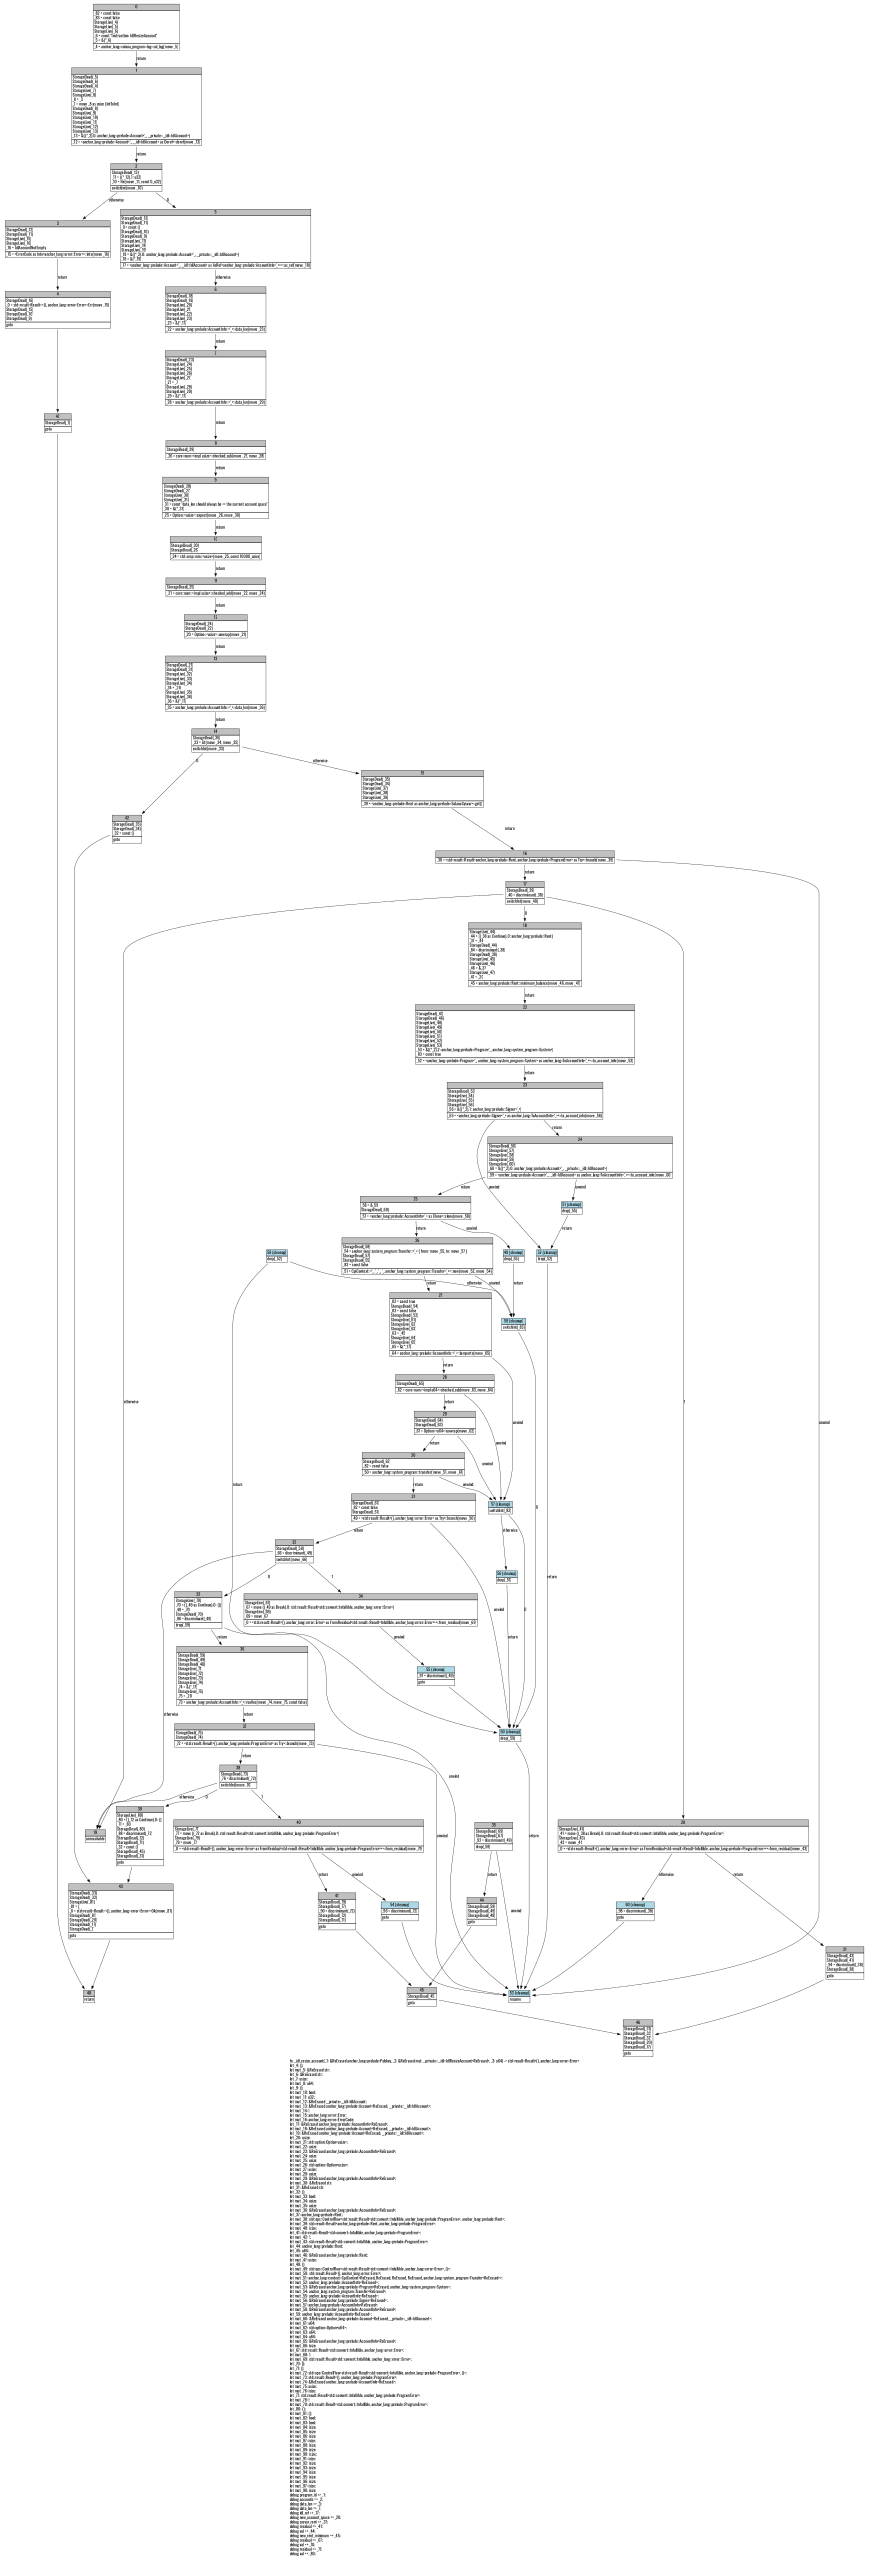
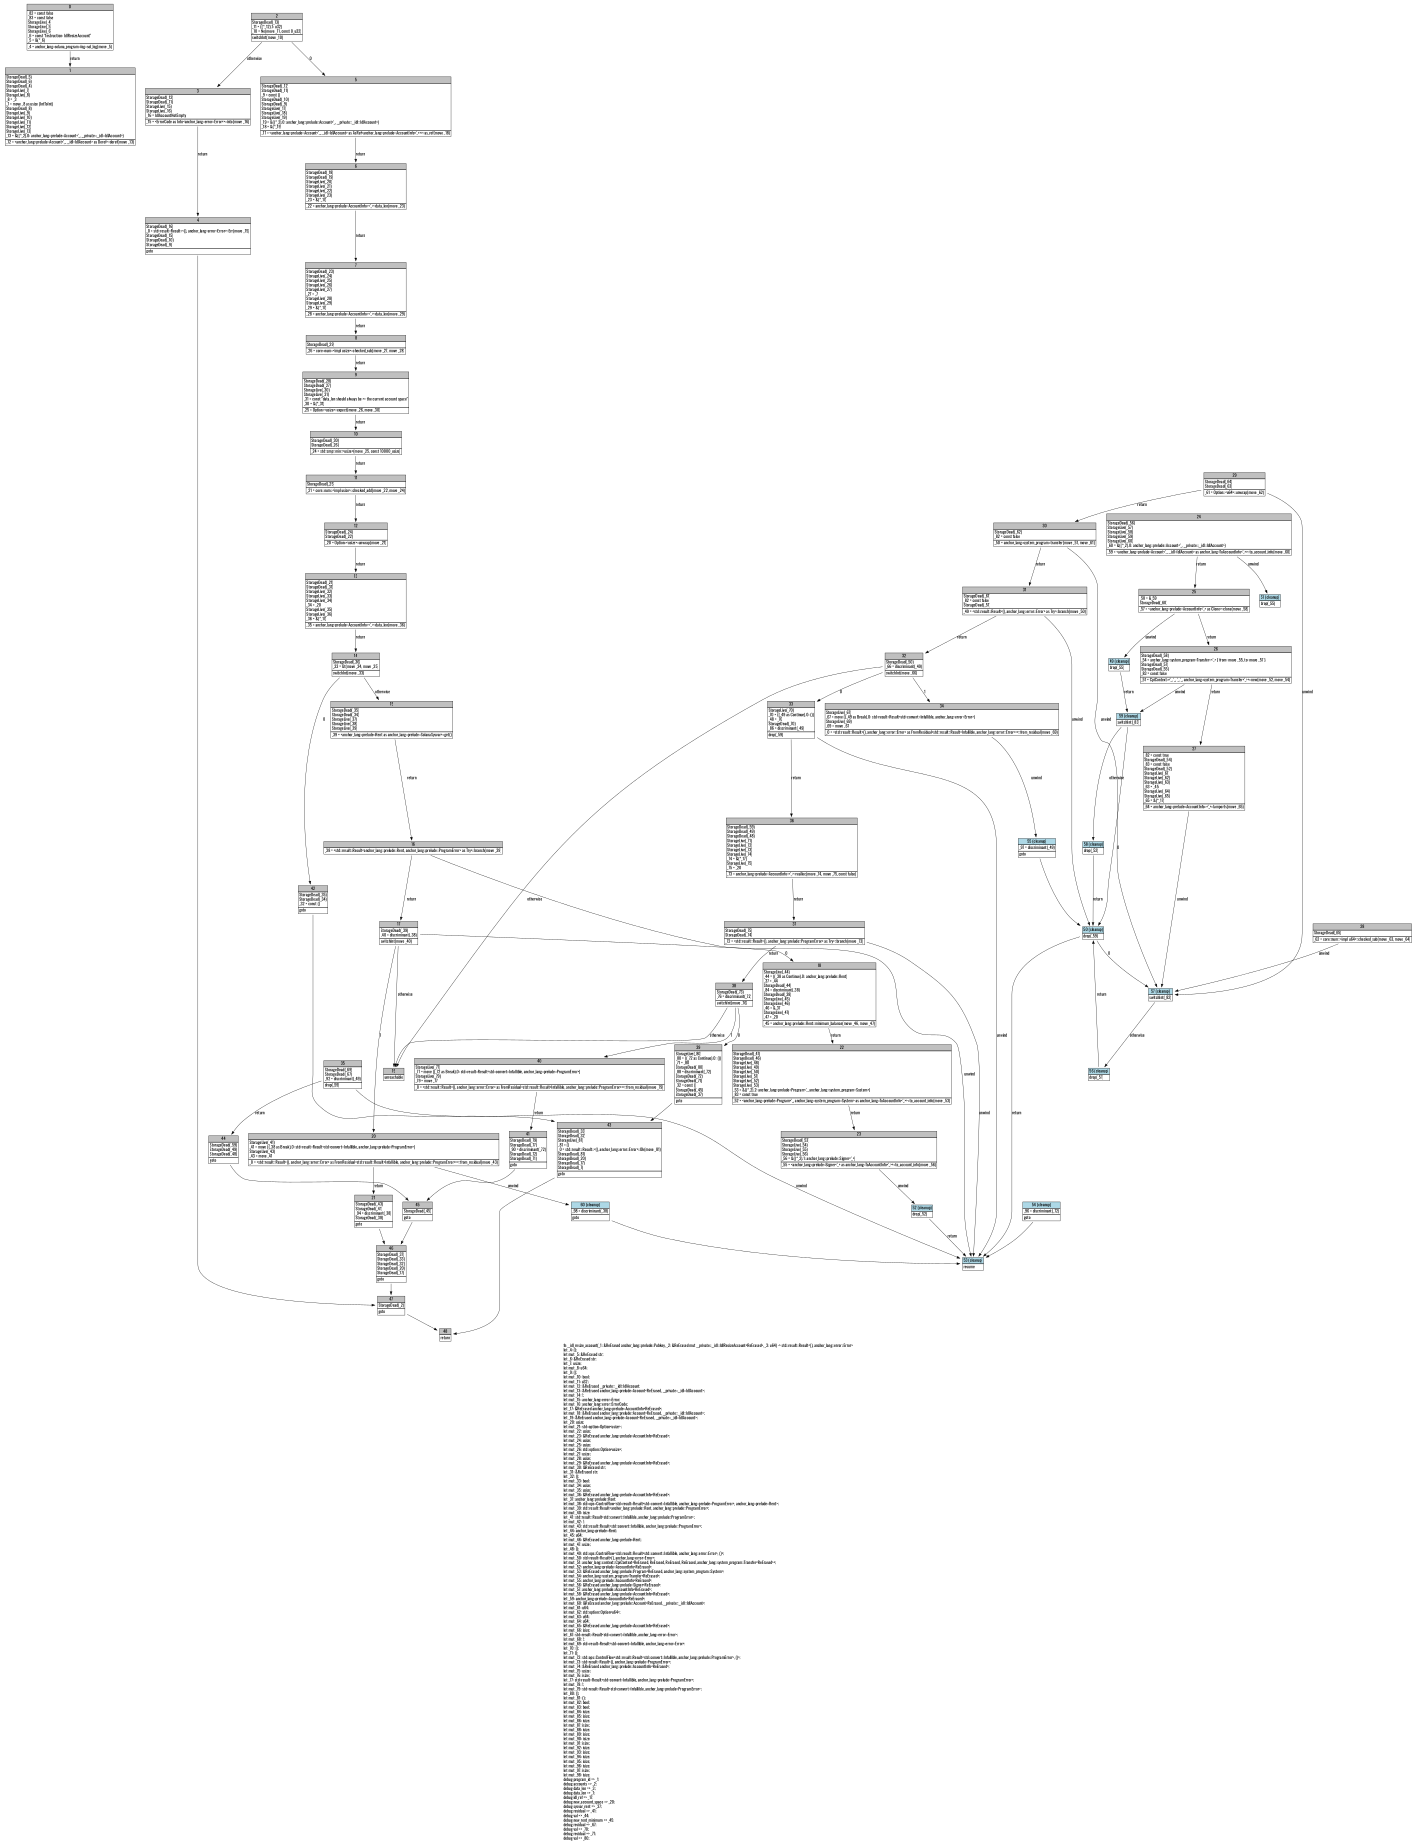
(136, 153) -> none
(223, 278) -> (361, 154)
(58, 423) -> (391, 1305)
(550, 1127) -> none
(560, 1231) -> none
(406, 1279) -> (1099, 780)
none -> (391, 1288)
(443, 1364) -> none
(445, 1401) -> none
(524, 1618) -> (1119, 966)
(667, 1875) -> (513, 1186)
(353, 1876) -> none
